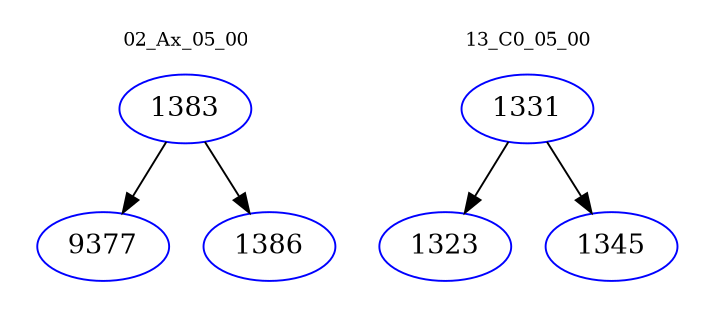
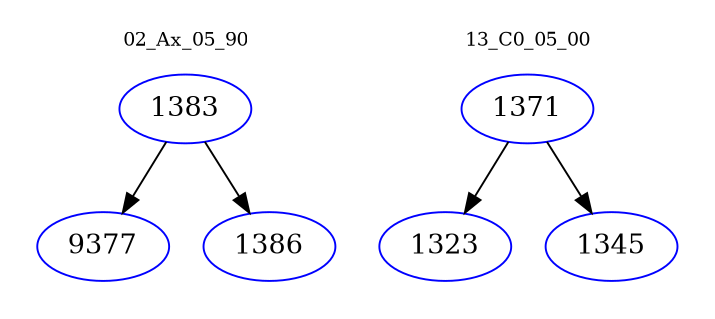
(186, 41) -> (186, 41)
(527, 109) -> (527, 109)
